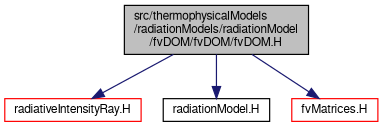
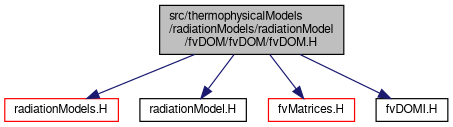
(73, 110) -> (62, 110)
none -> (412, 110)
